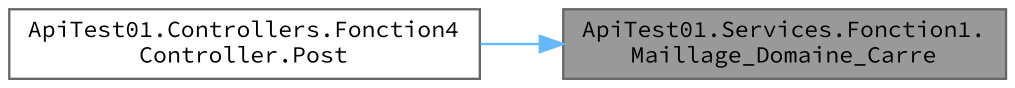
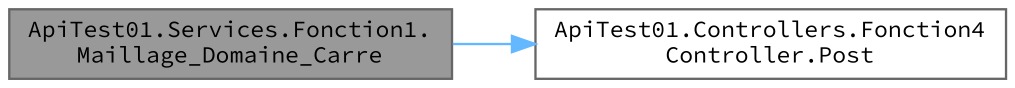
(510, 44) -> (482, 44)
